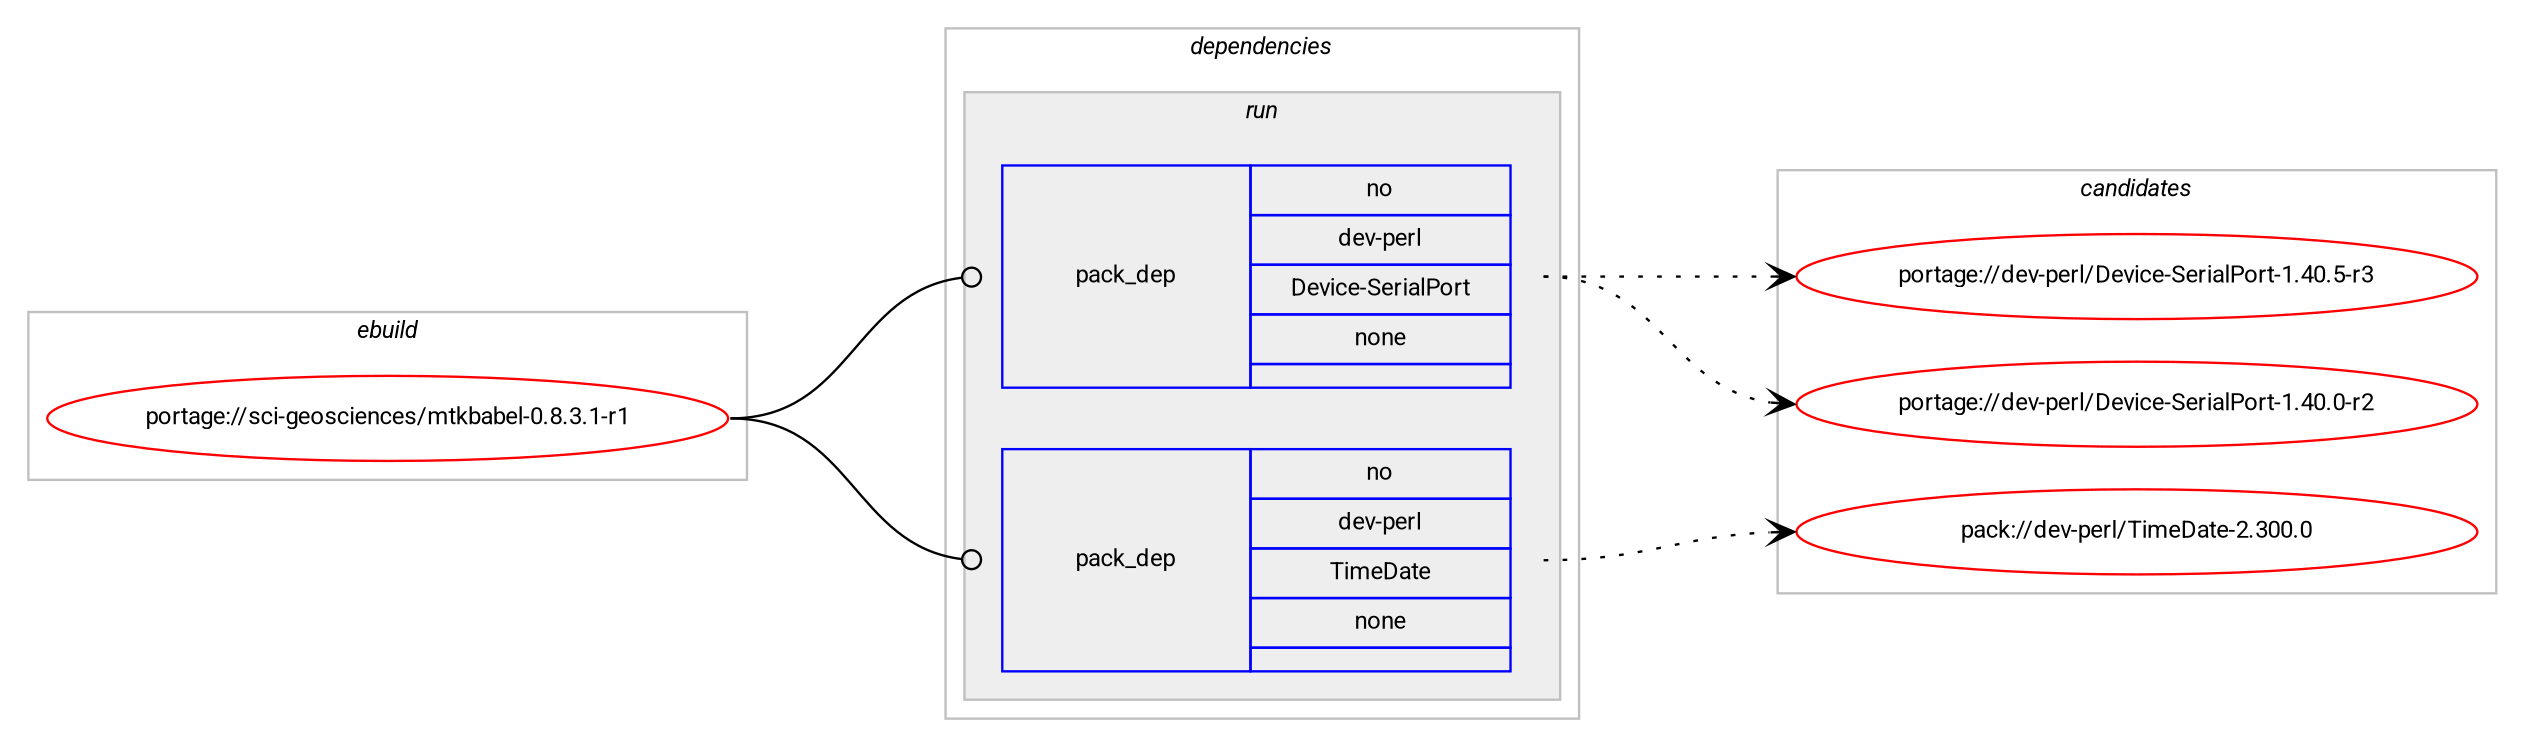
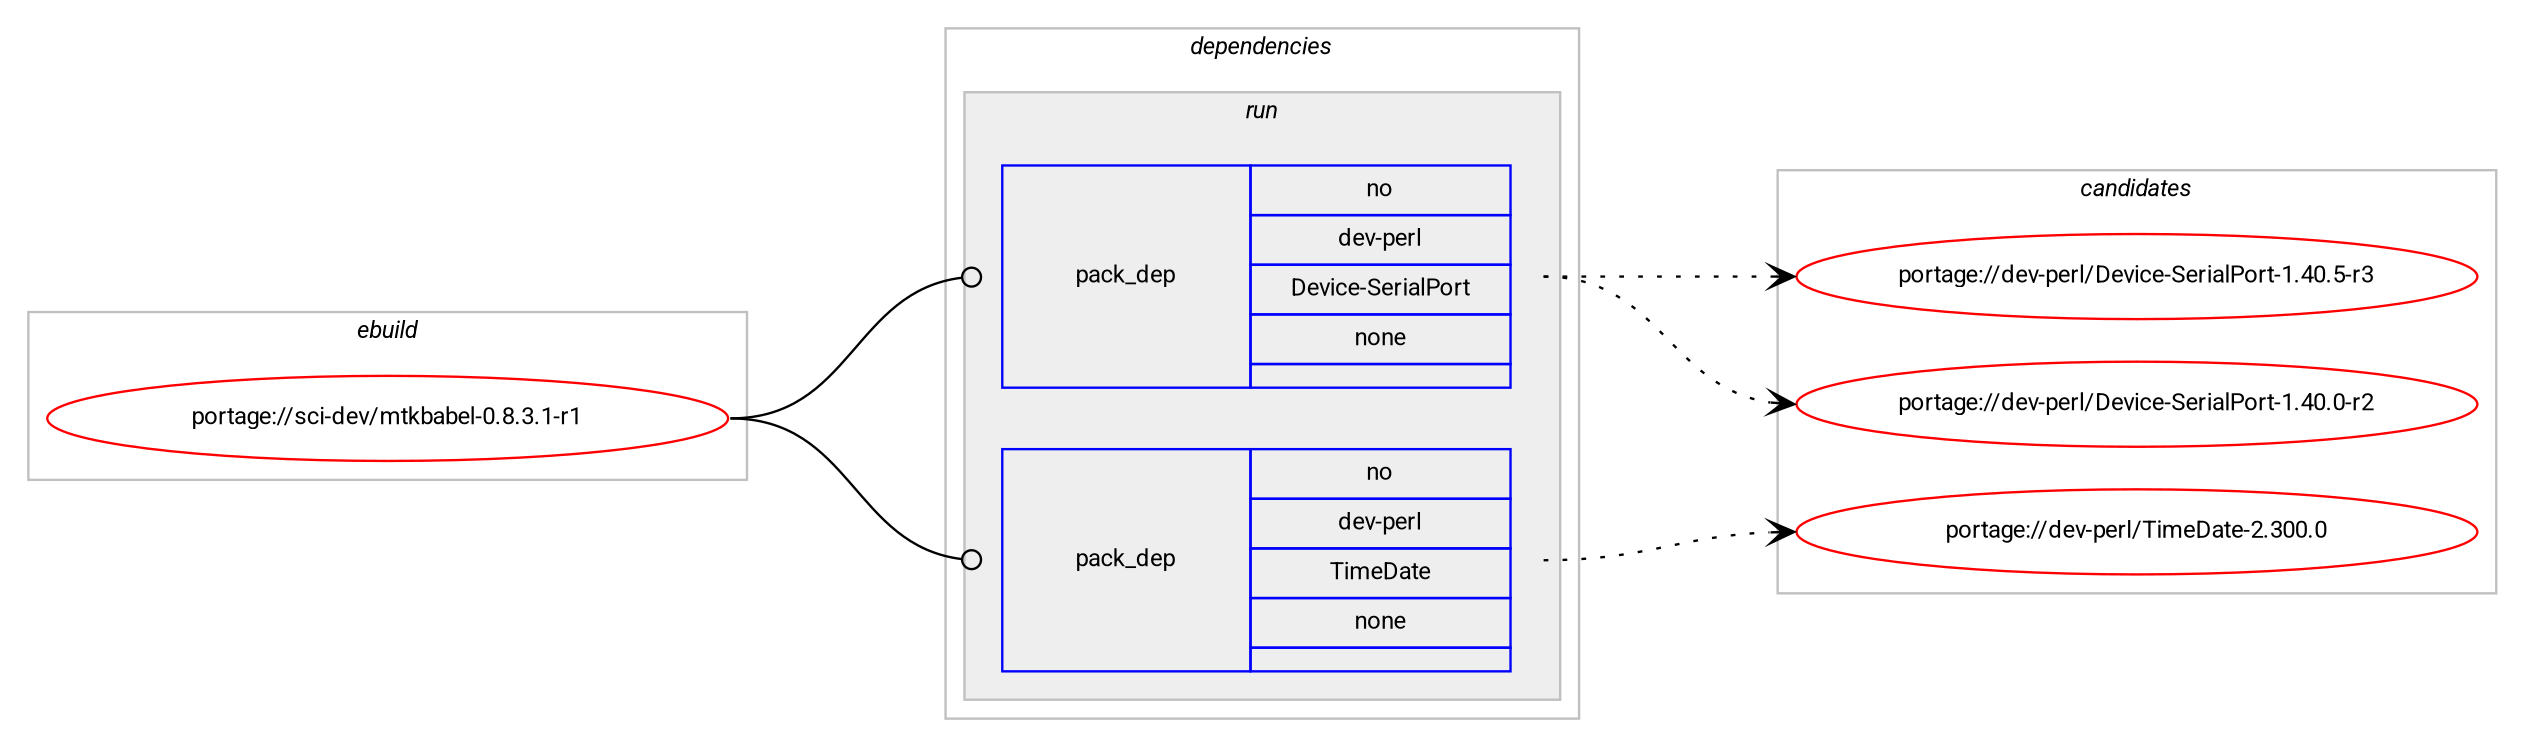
(388, 418) -> (388, 418)
(2137, 532) -> (2137, 532)
